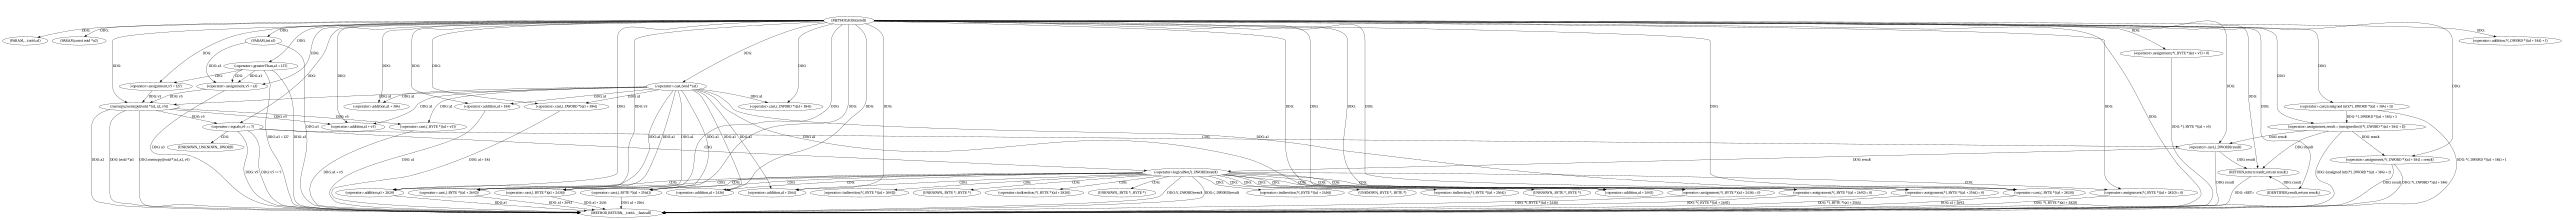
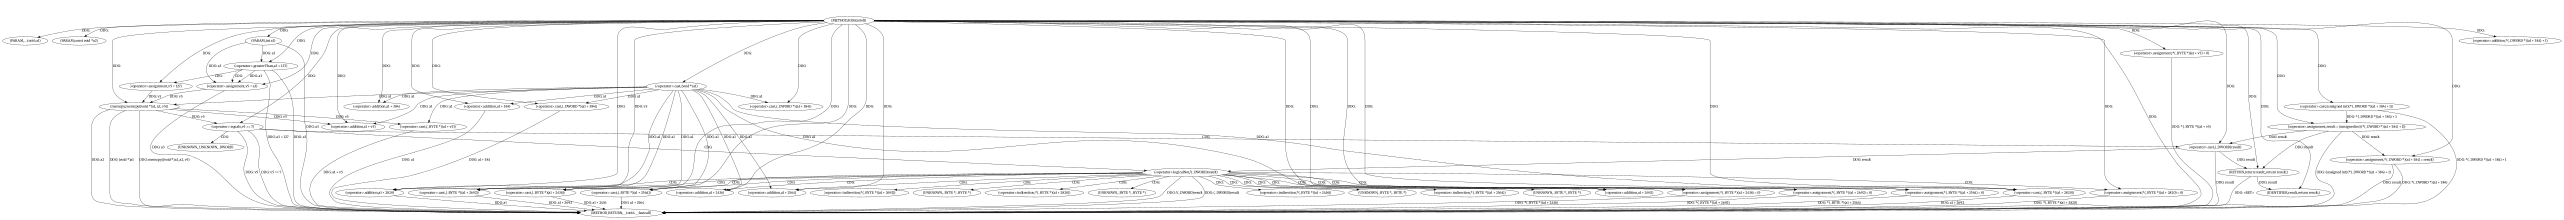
none -> (262, 52)
(2280, 182) -> (2260, 185)
